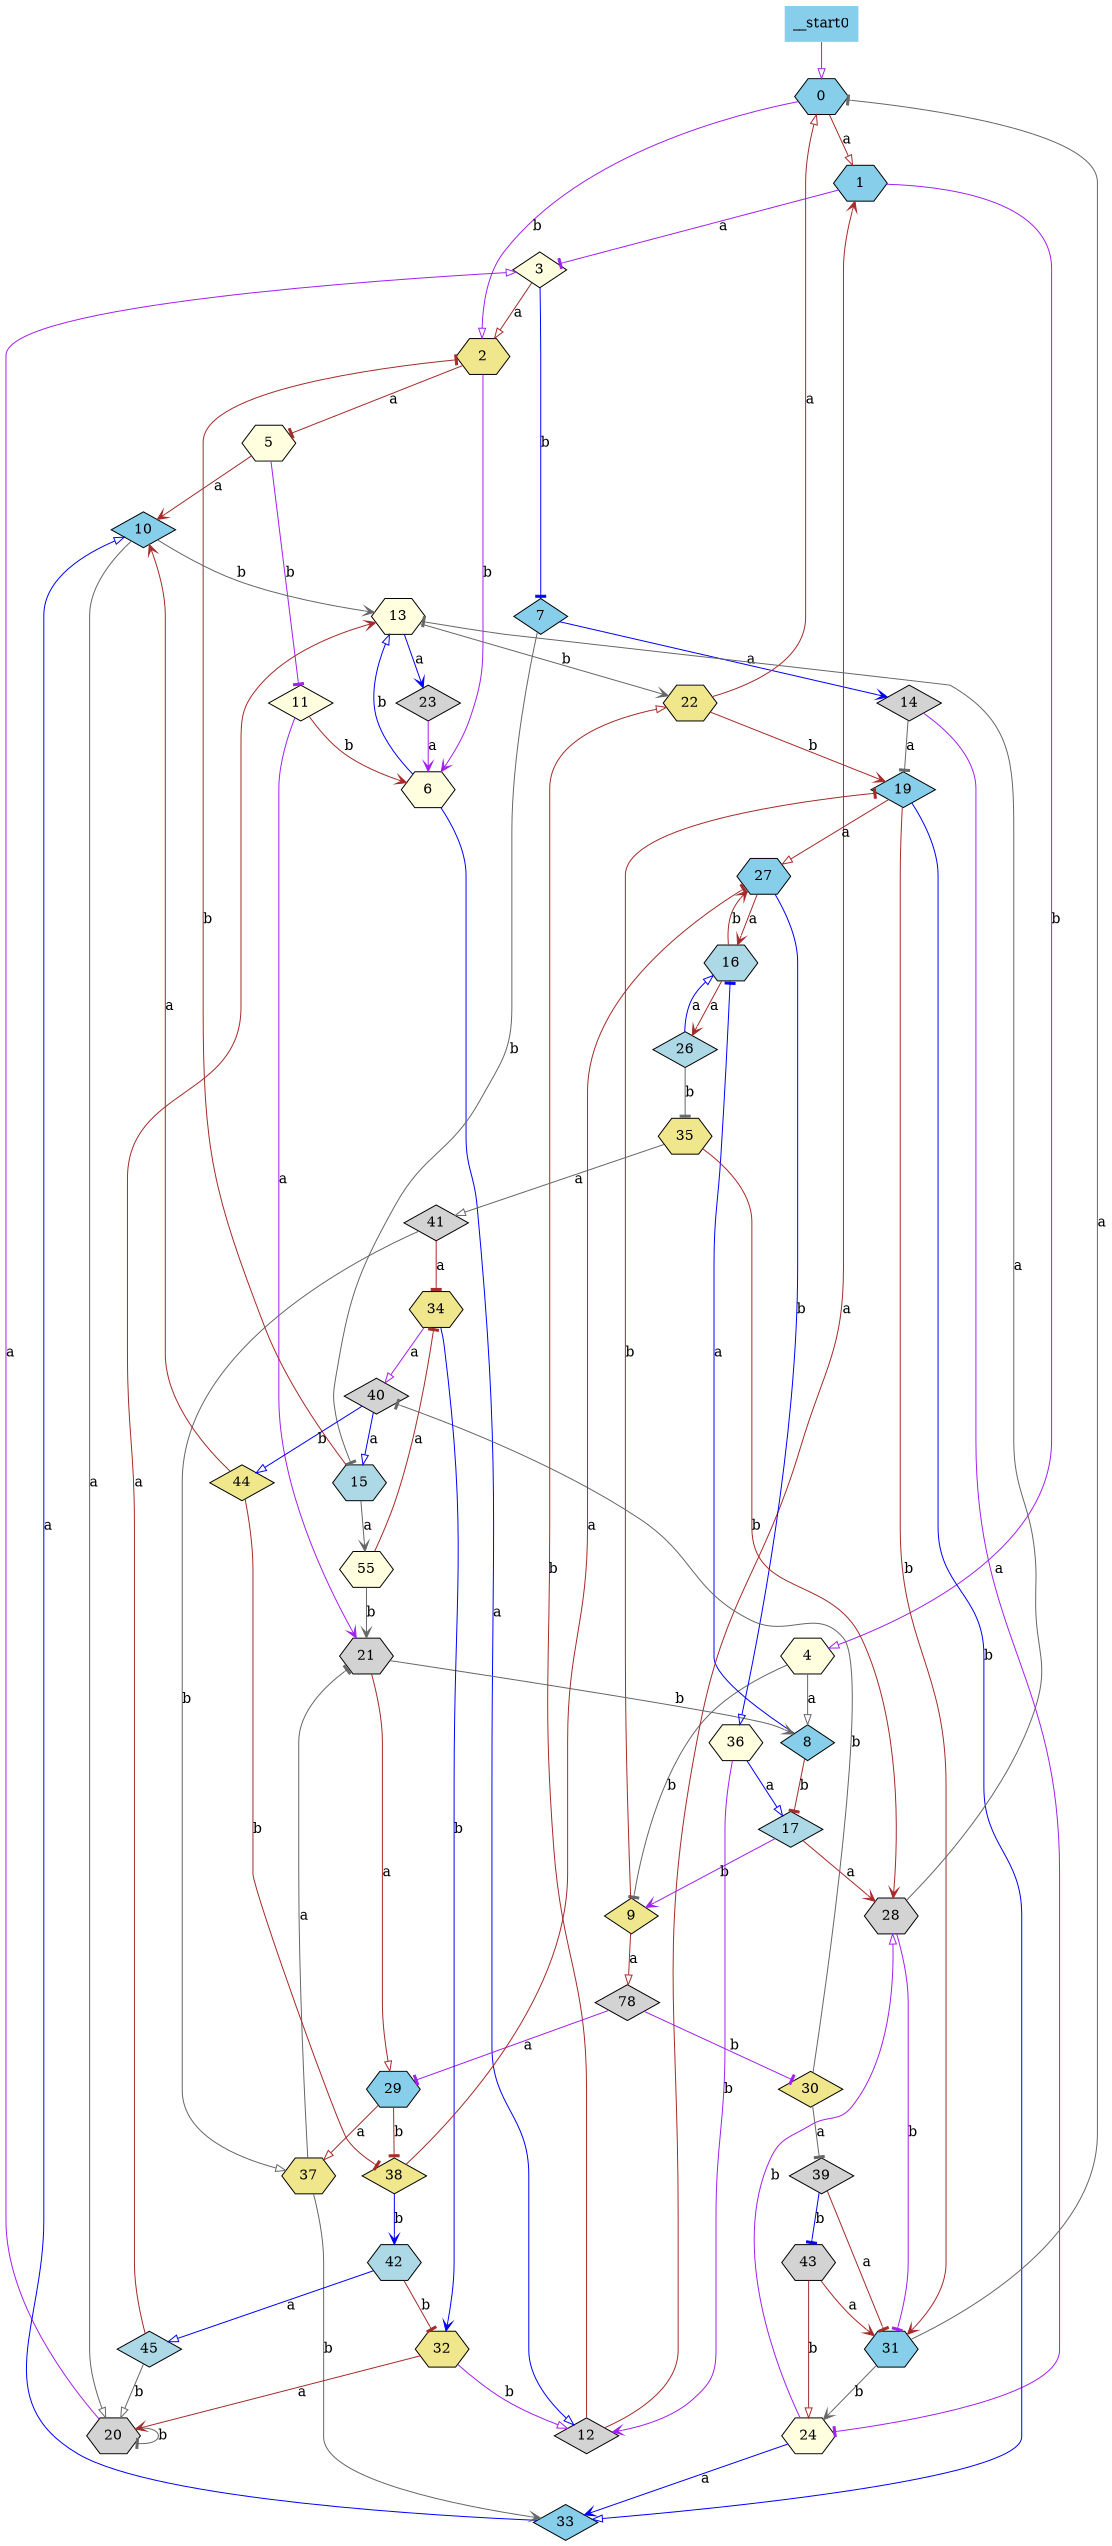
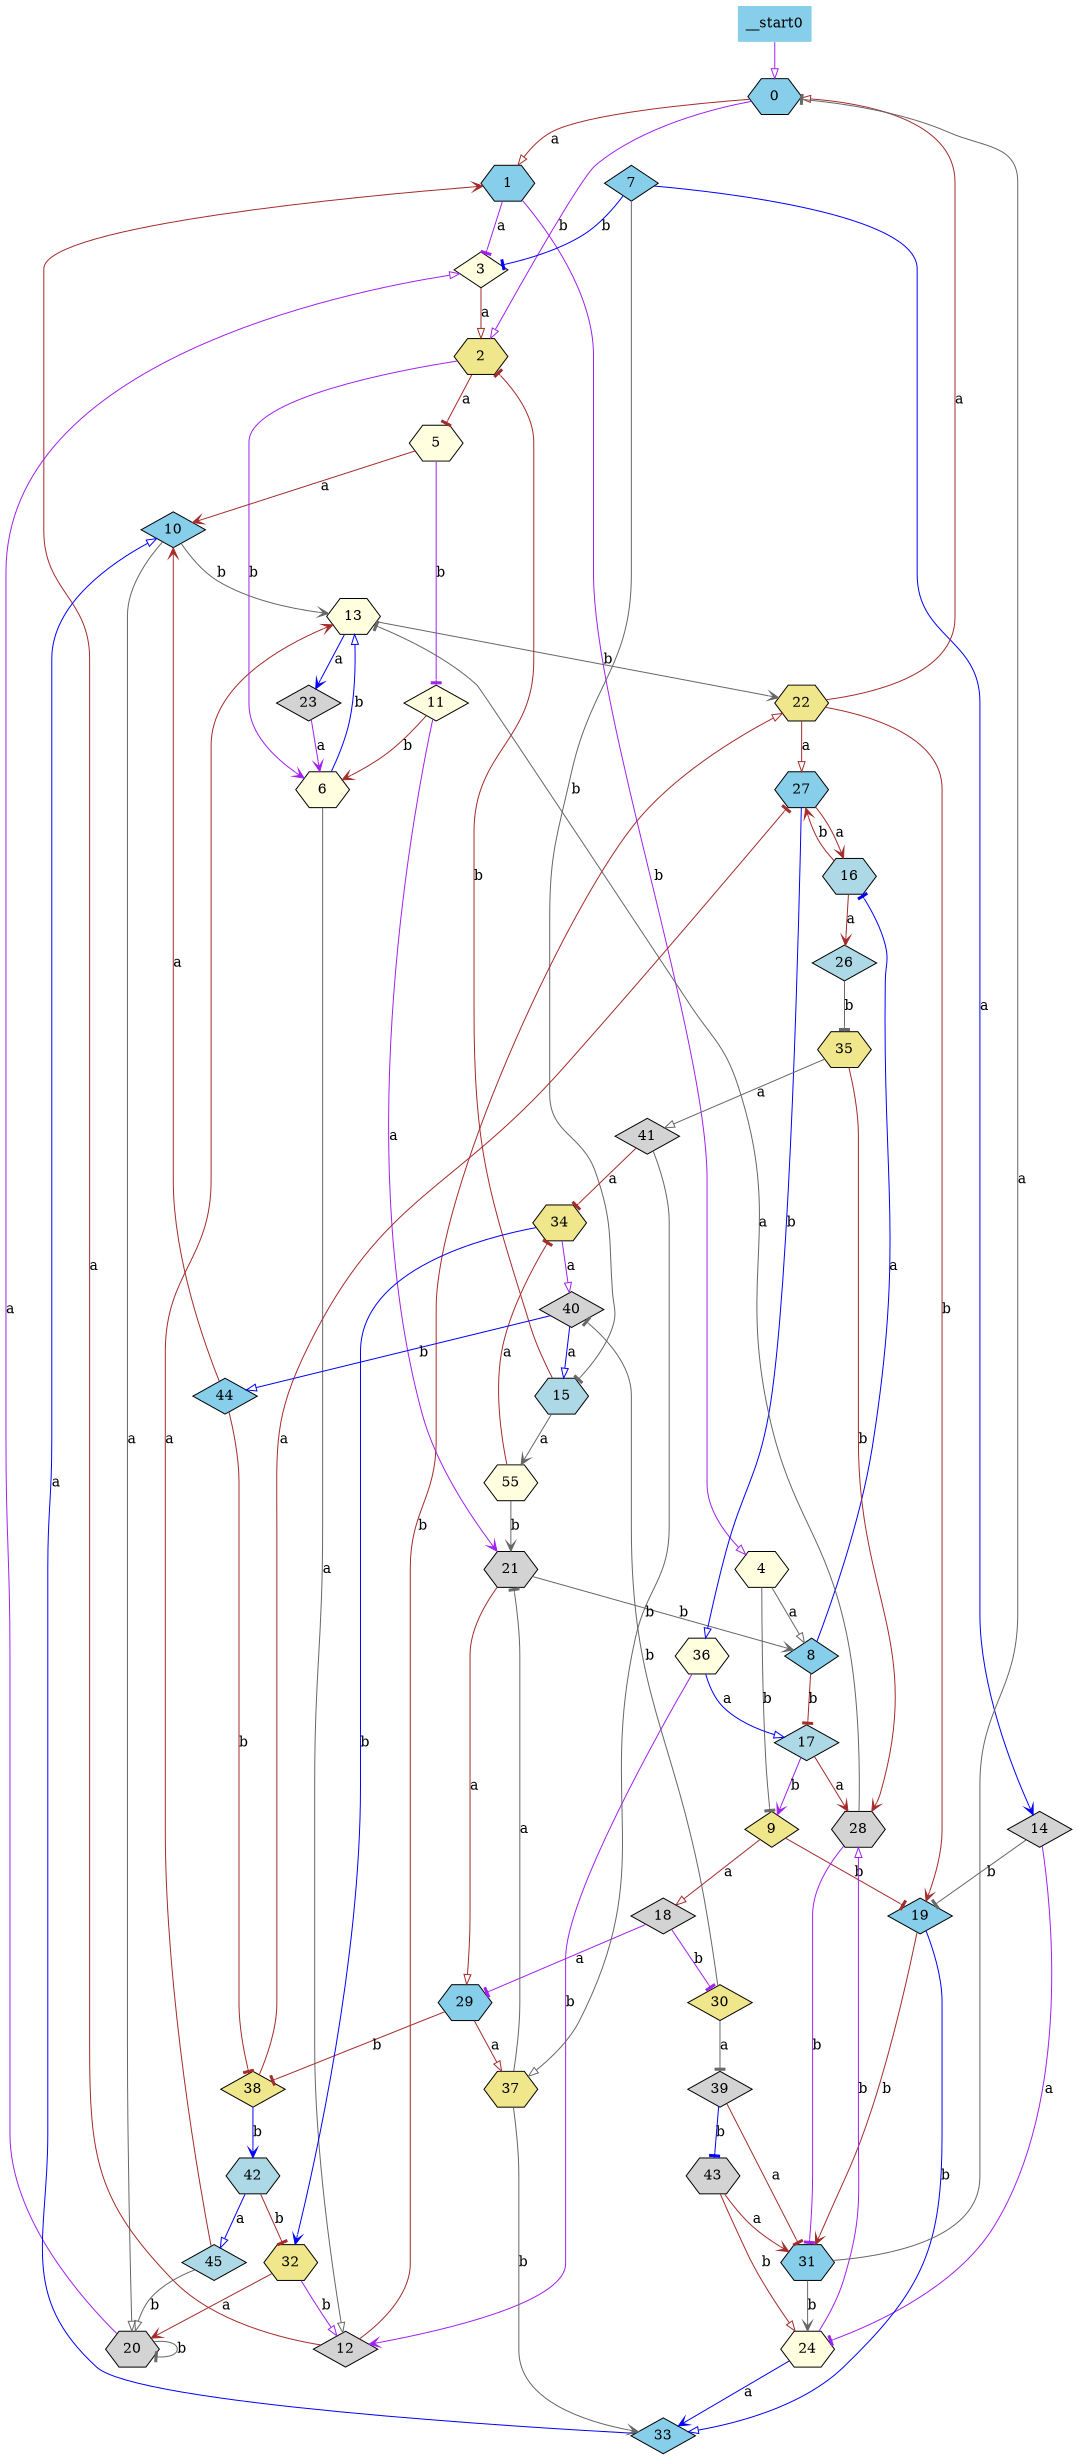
(541, 440) -> (571, 241)
(911, 746) -> (992, 1873)
(837, 831) -> (802, 741)
(690, 1004) -> none
(242, 1483) -> (225, 1396)
(493, 1619) -> (322, 1566)
(627, 2003) -> (663, 1916)
